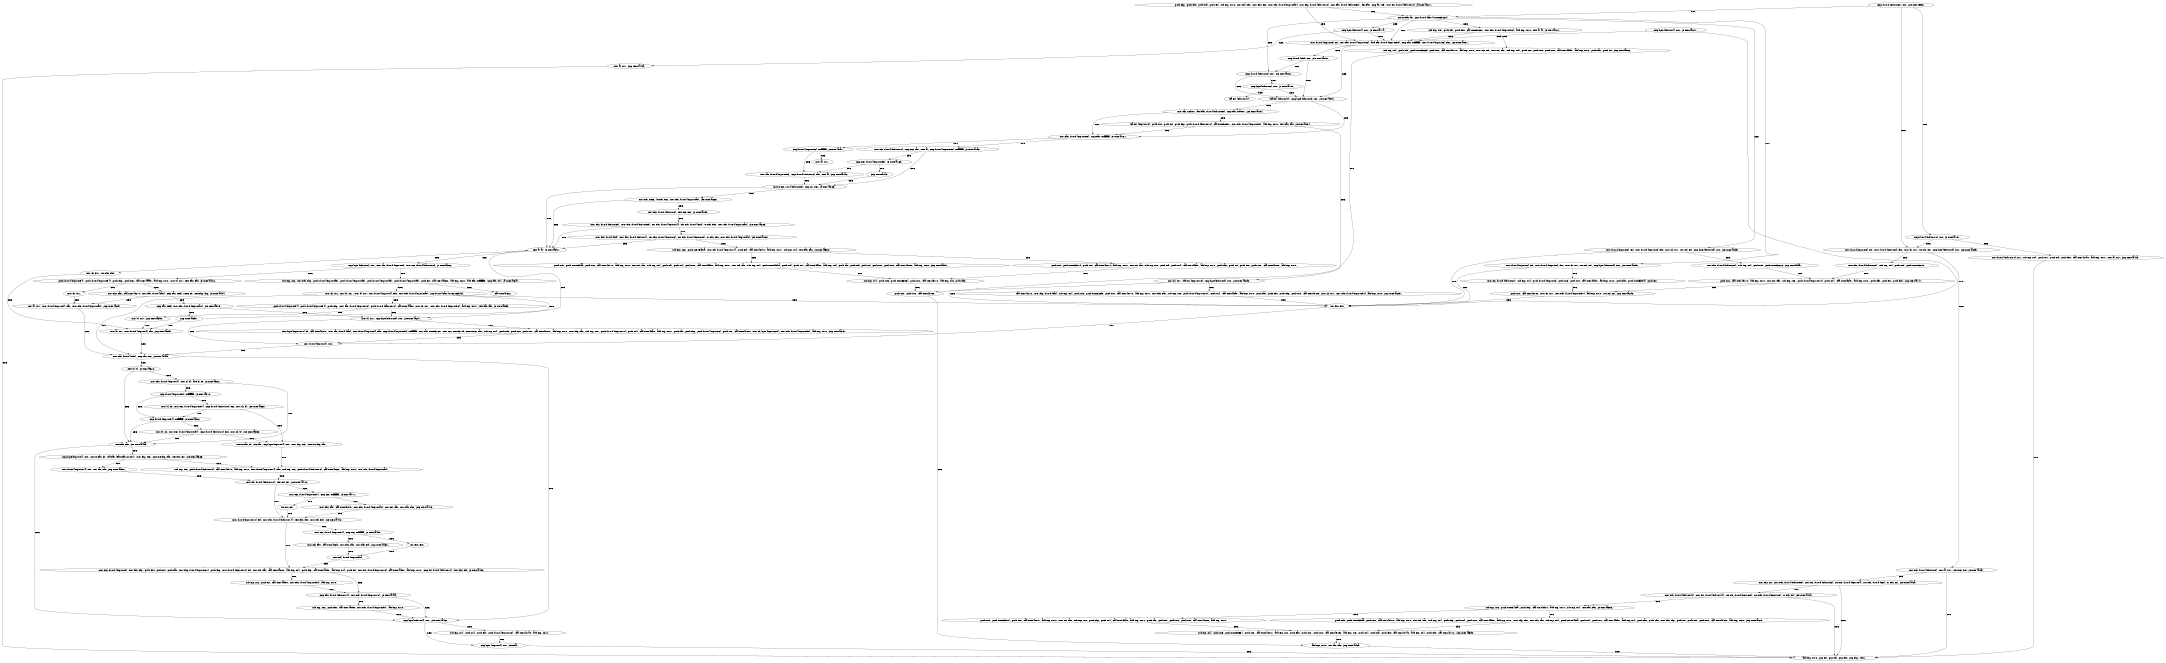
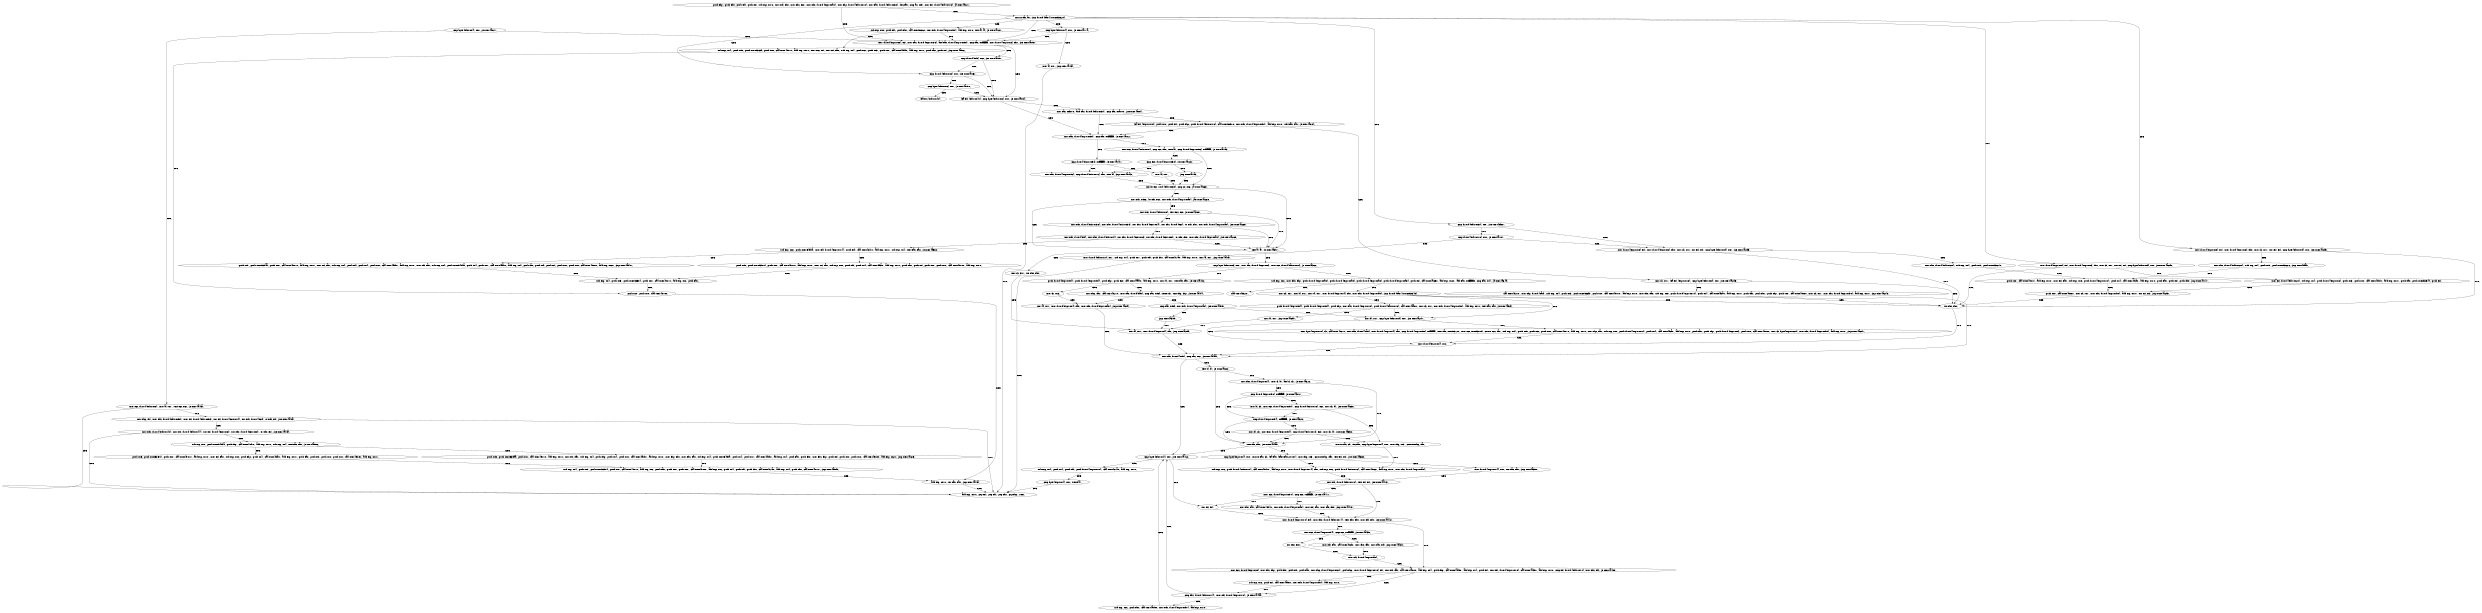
(1664, 11) -> (1354, 26)
(880, 174) -> (1189, 174)
none -> (1169, 180)
(74, 294) -> (1053, 294)
(915, 294) -> (648, 294)
(455, 314) -> (1256, 217)
(442, 642) -> (1174, 491)
